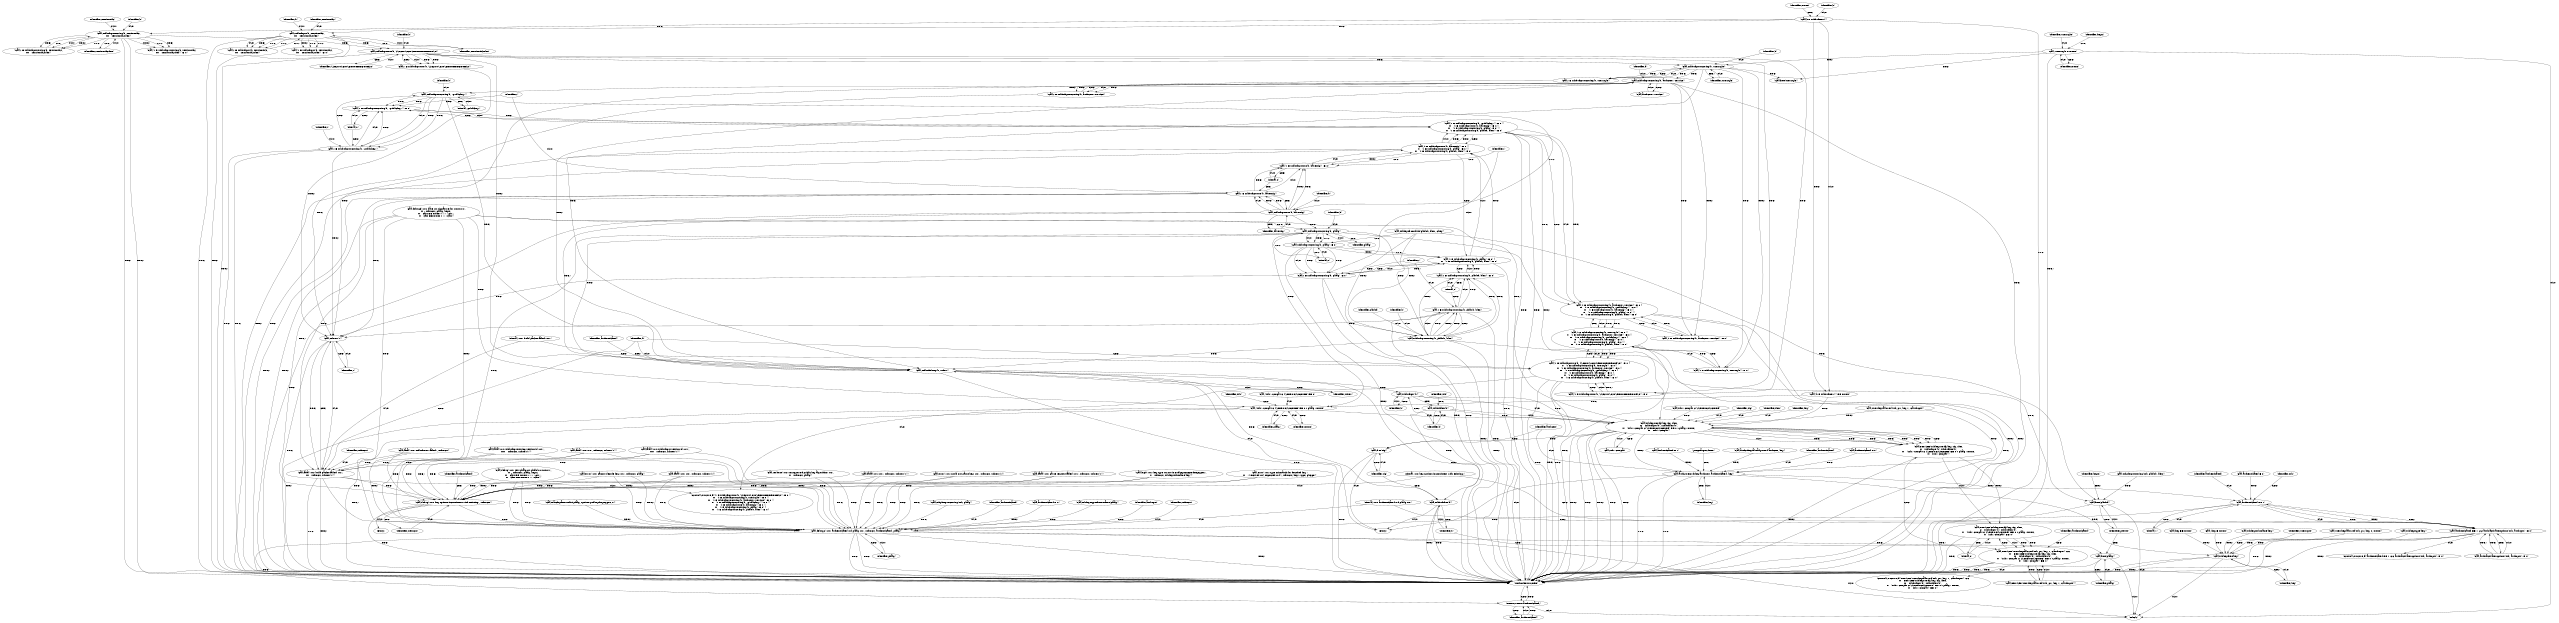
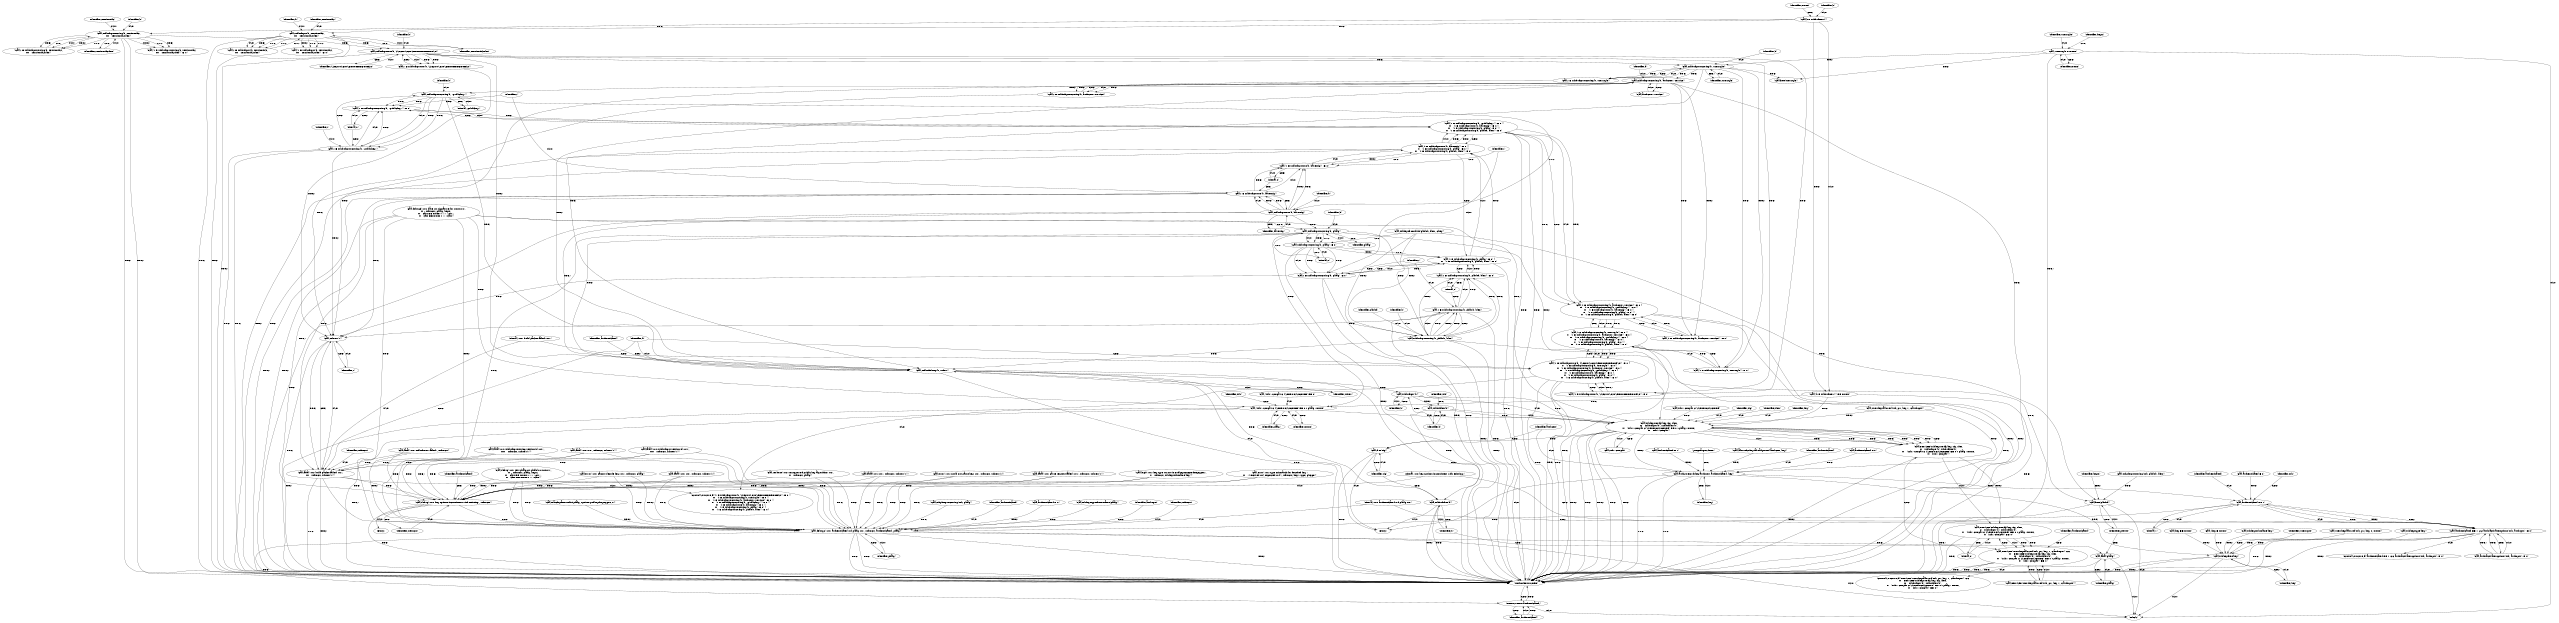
(1428, 401) -> (1428, 401)
(2039, 425) -> (1923, 566)
(1760, 450) -> (1760, 450)
(2105, 556) -> (2105, 556)
